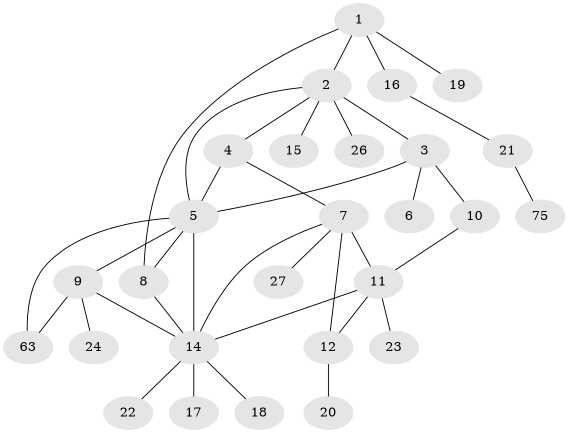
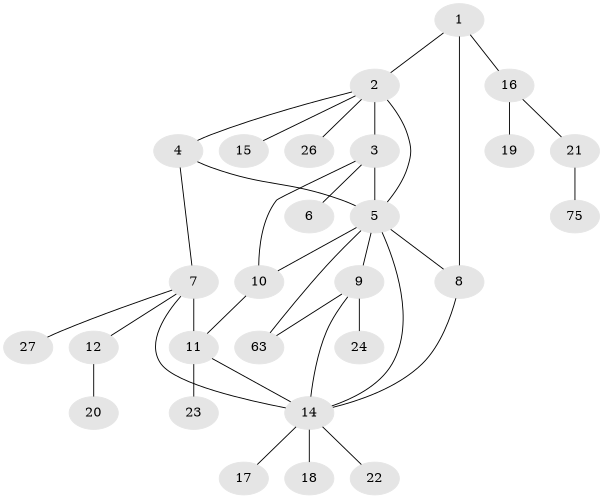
(409, 53) -> (509, 118)
none -> (317, 249)
(353, 315) -> none
